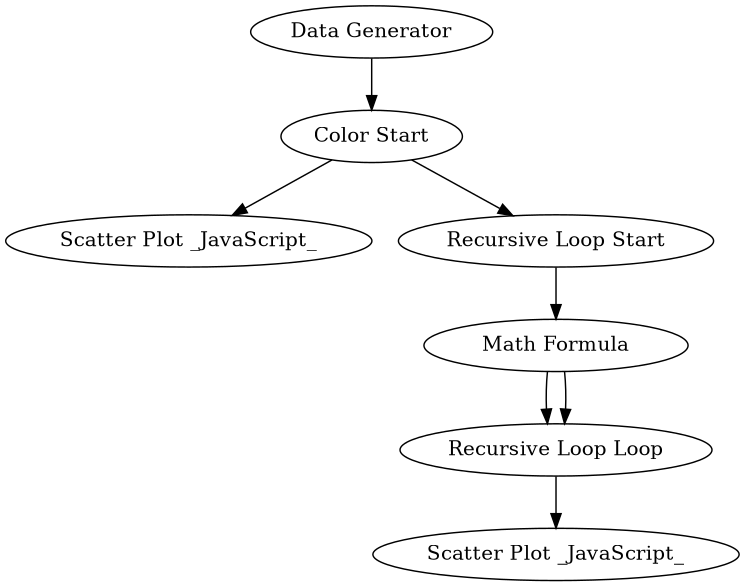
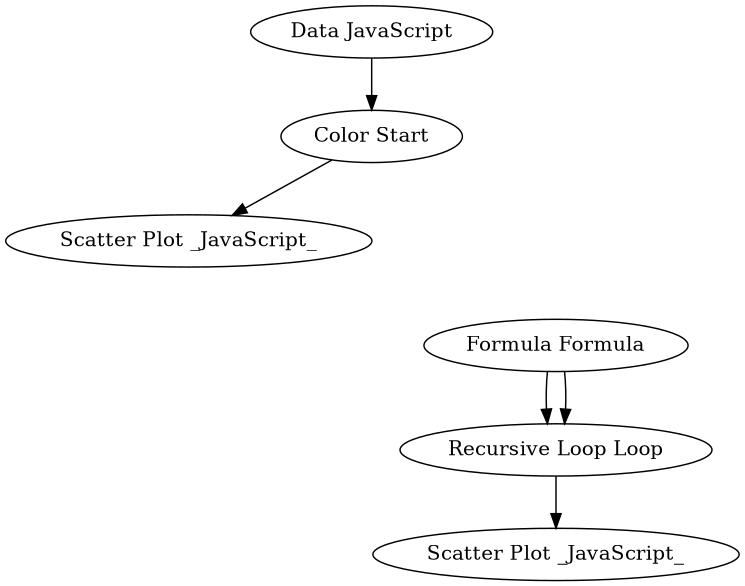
(372, 32) -> (372, 32)
(556, 241) -> none
(556, 345) -> (556, 345)
